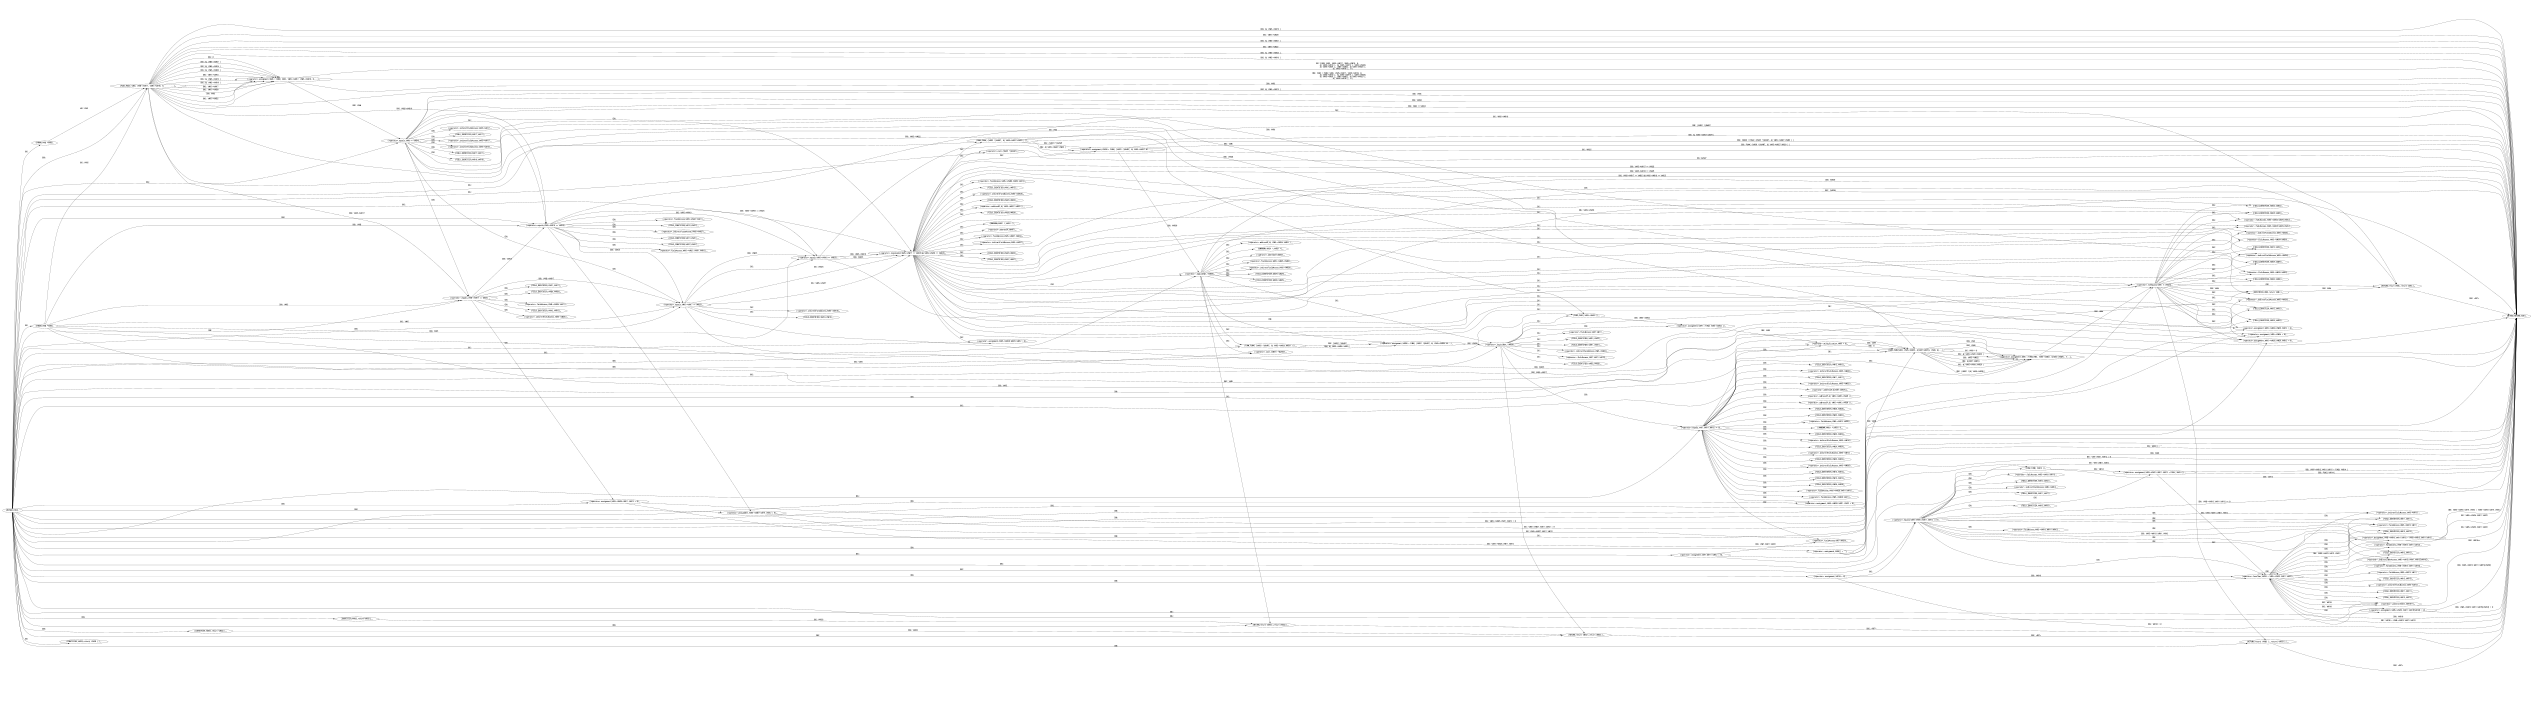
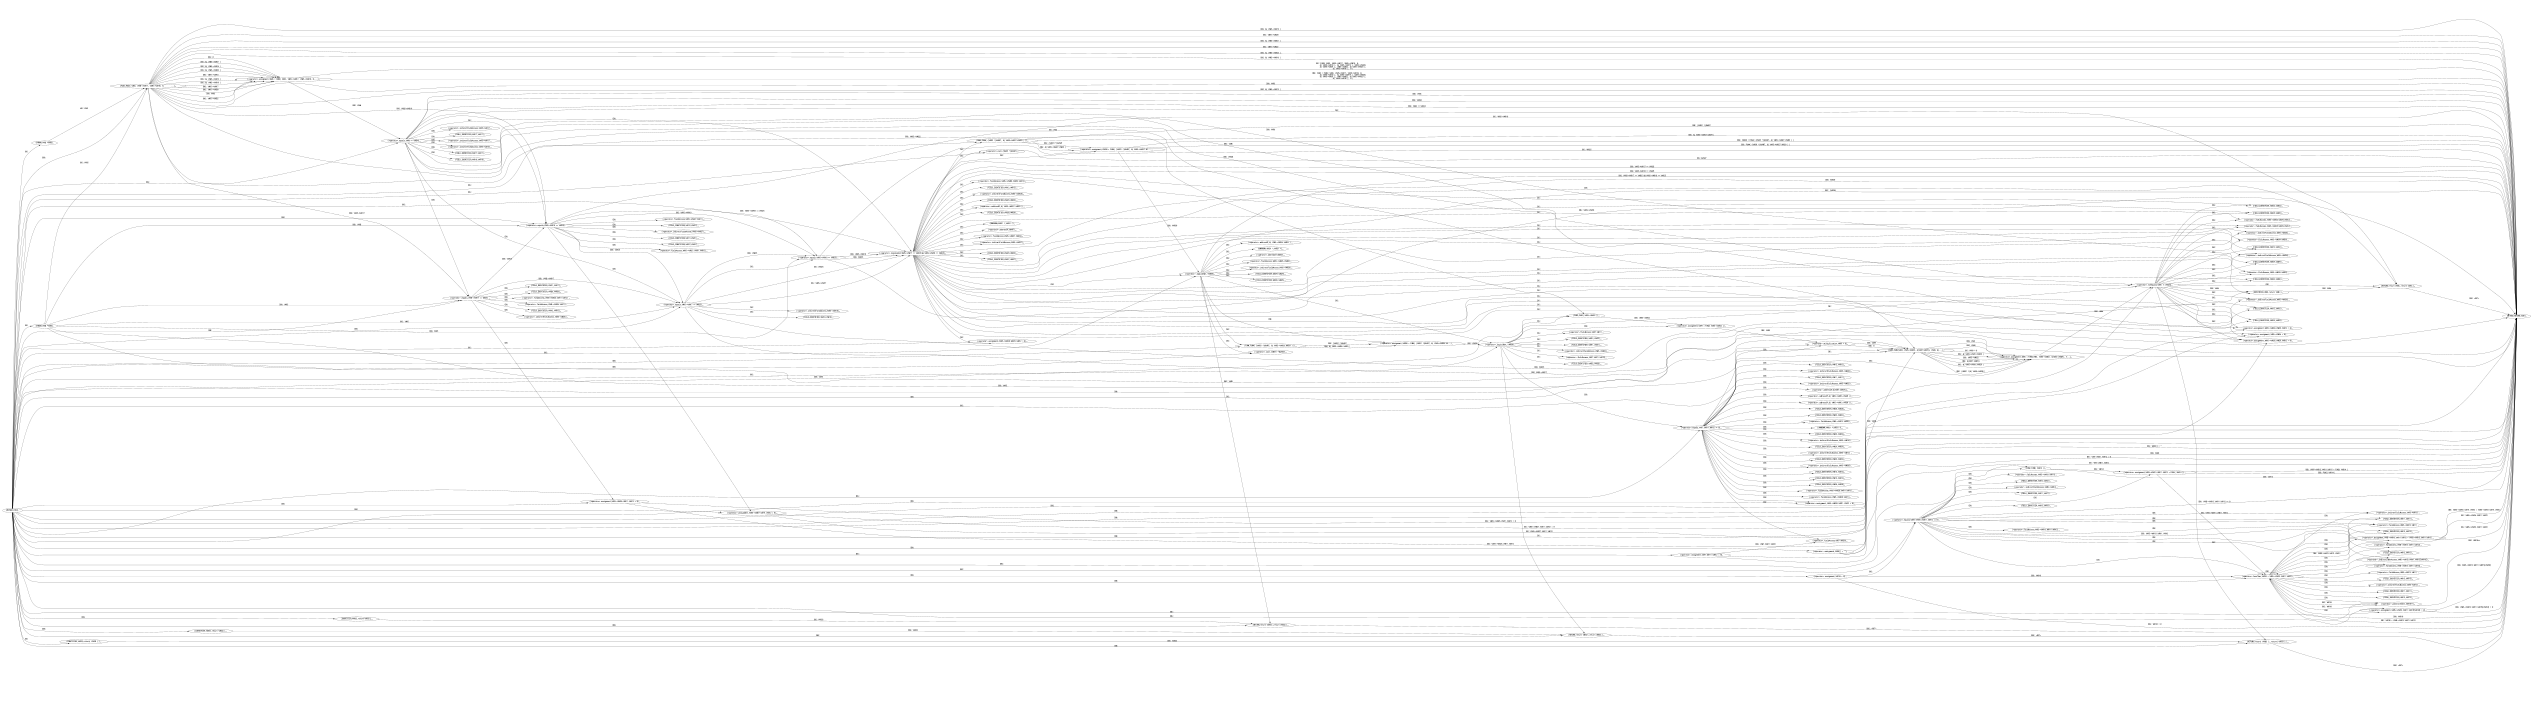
none -> (546, 298)
(823, 362) -> (750, 379)
none -> (1173, 642)
